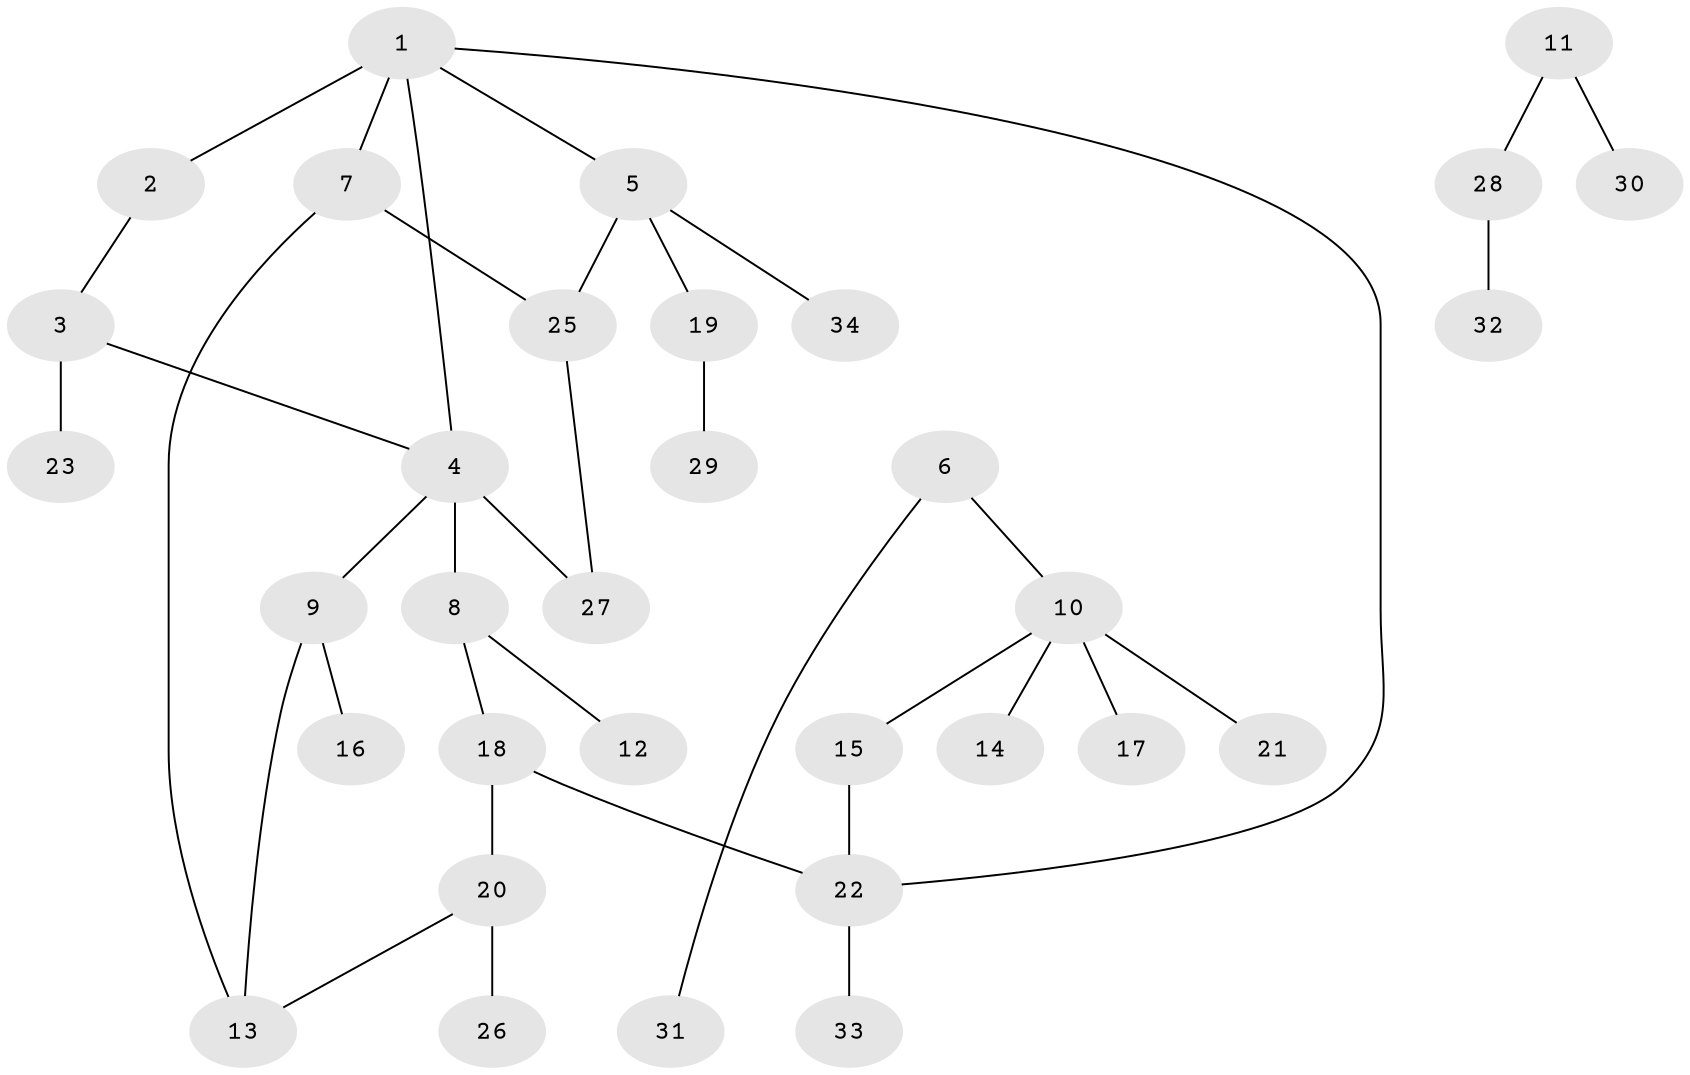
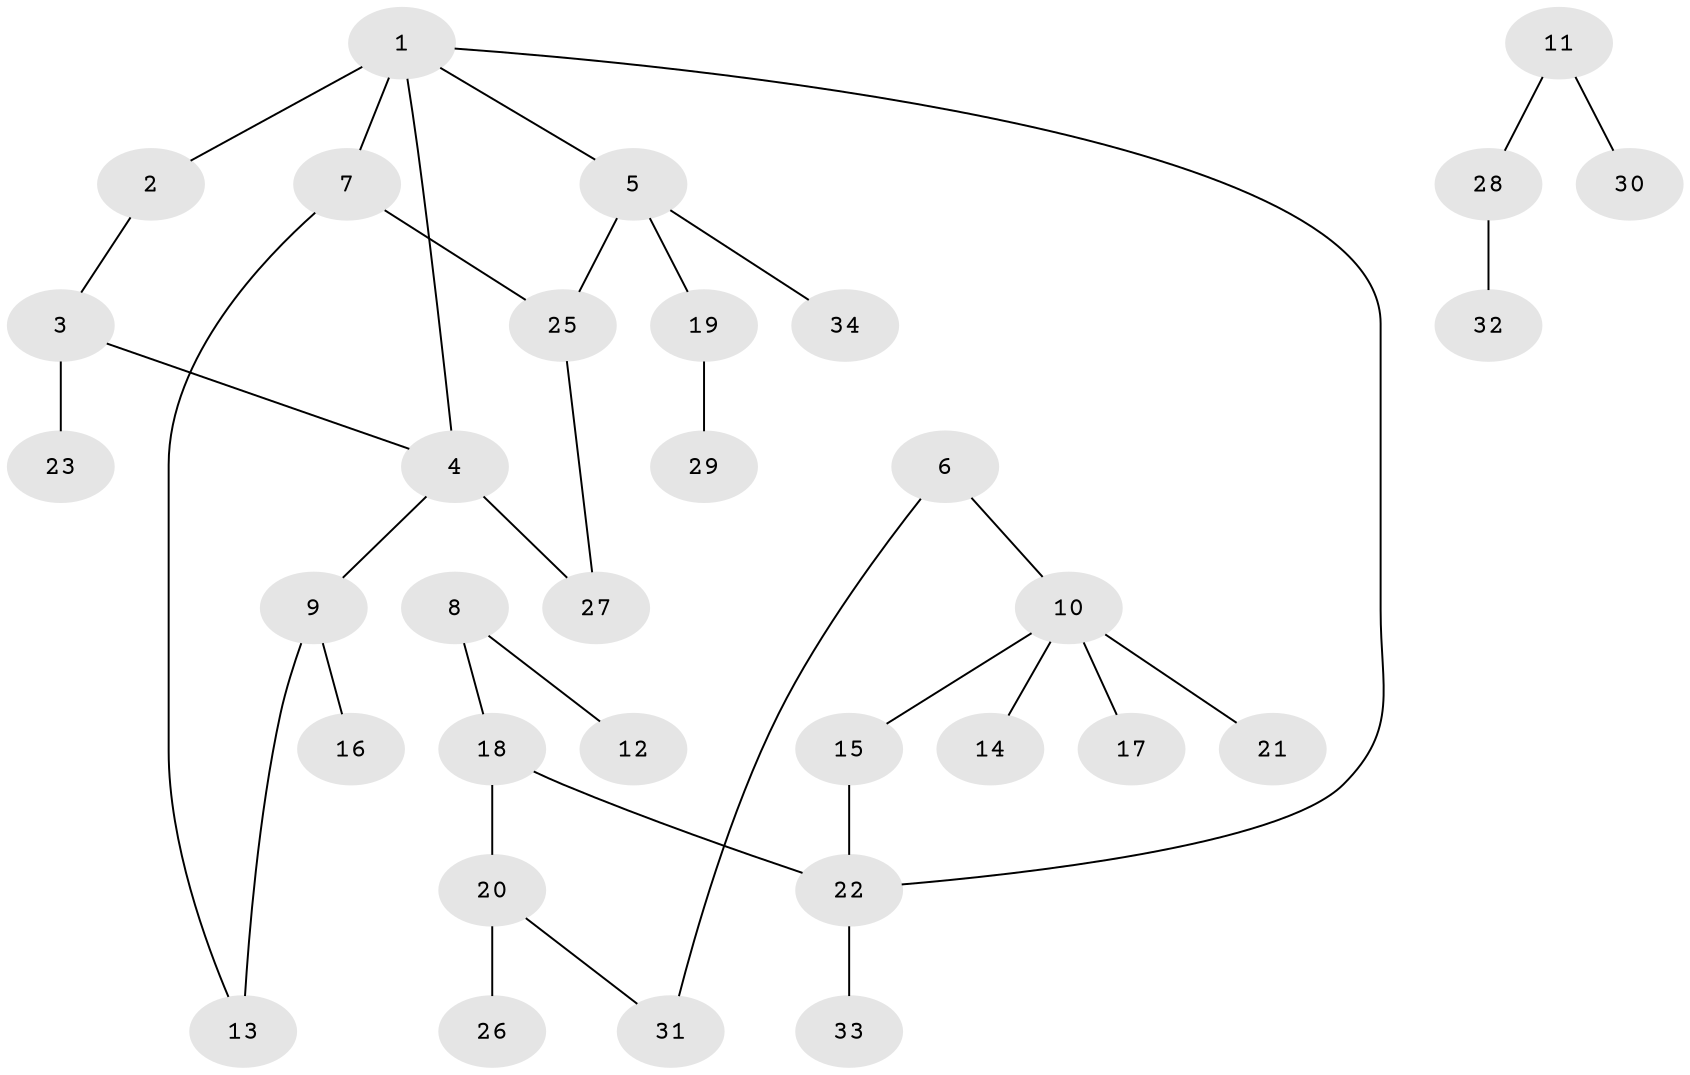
(455, 538) -> none
(368, 961) -> (582, 961)
